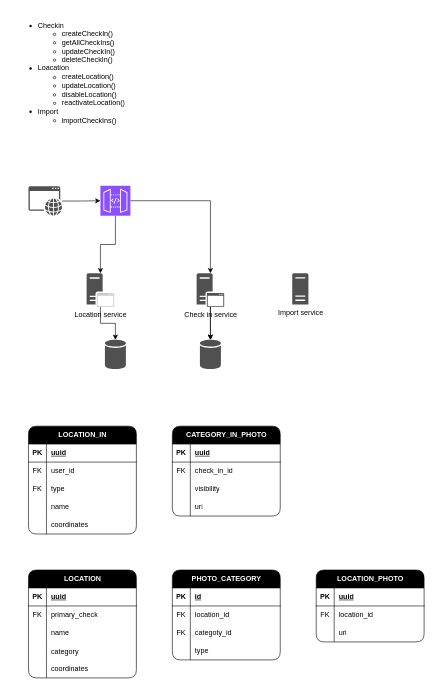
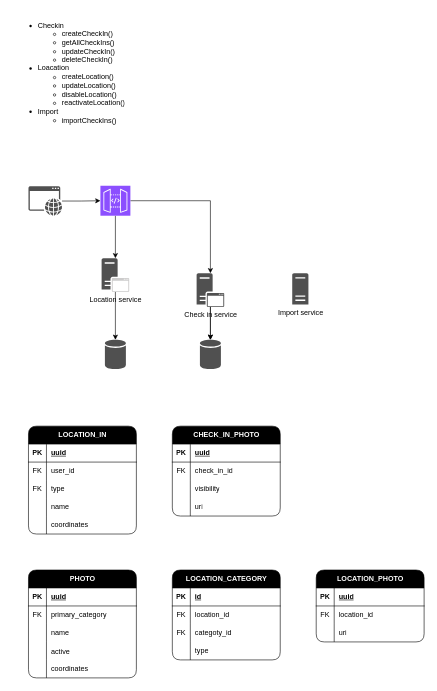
(101, 290) -> (116, 275)
(227, 435) -> (227, 435)
(83, 579) -> (83, 579)
(227, 579) -> (227, 579)
(77, 615) -> (83, 615)
(67, 652) -> (62, 652)
